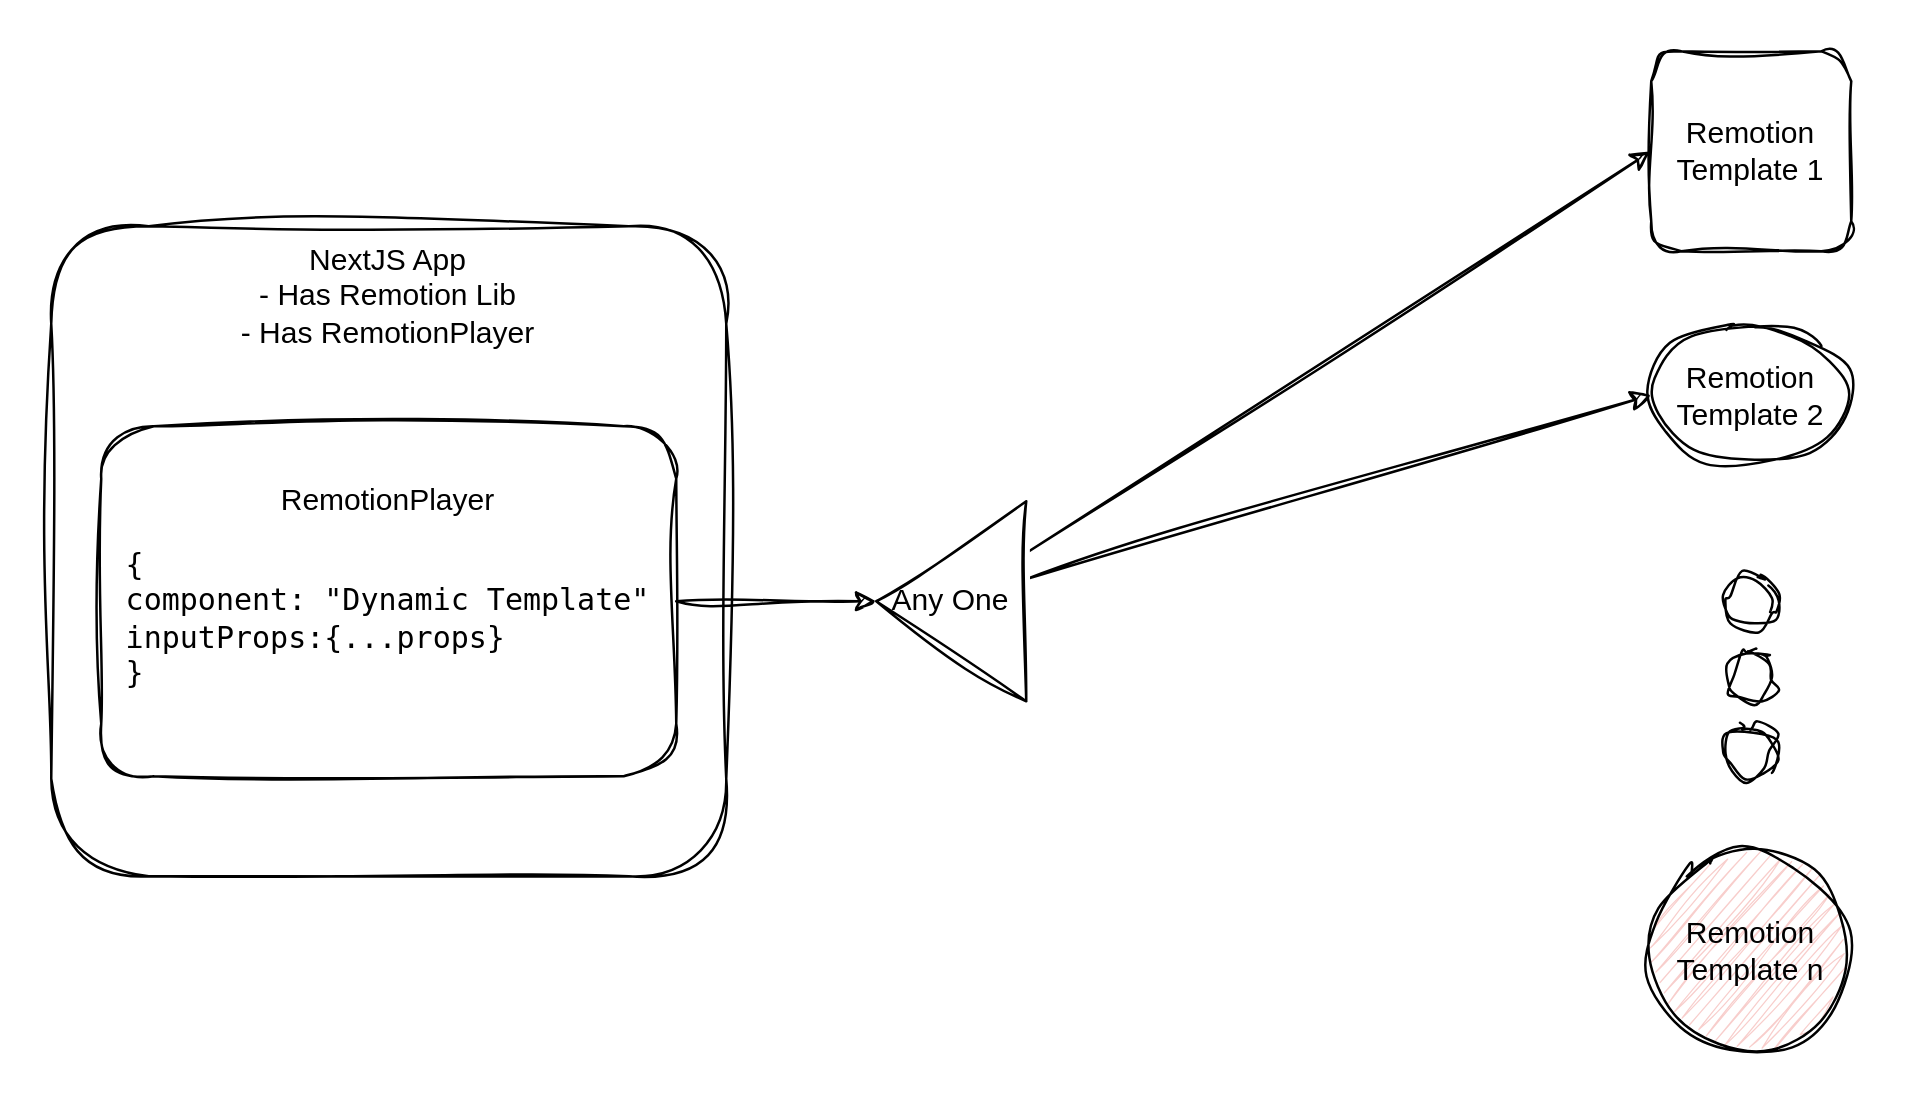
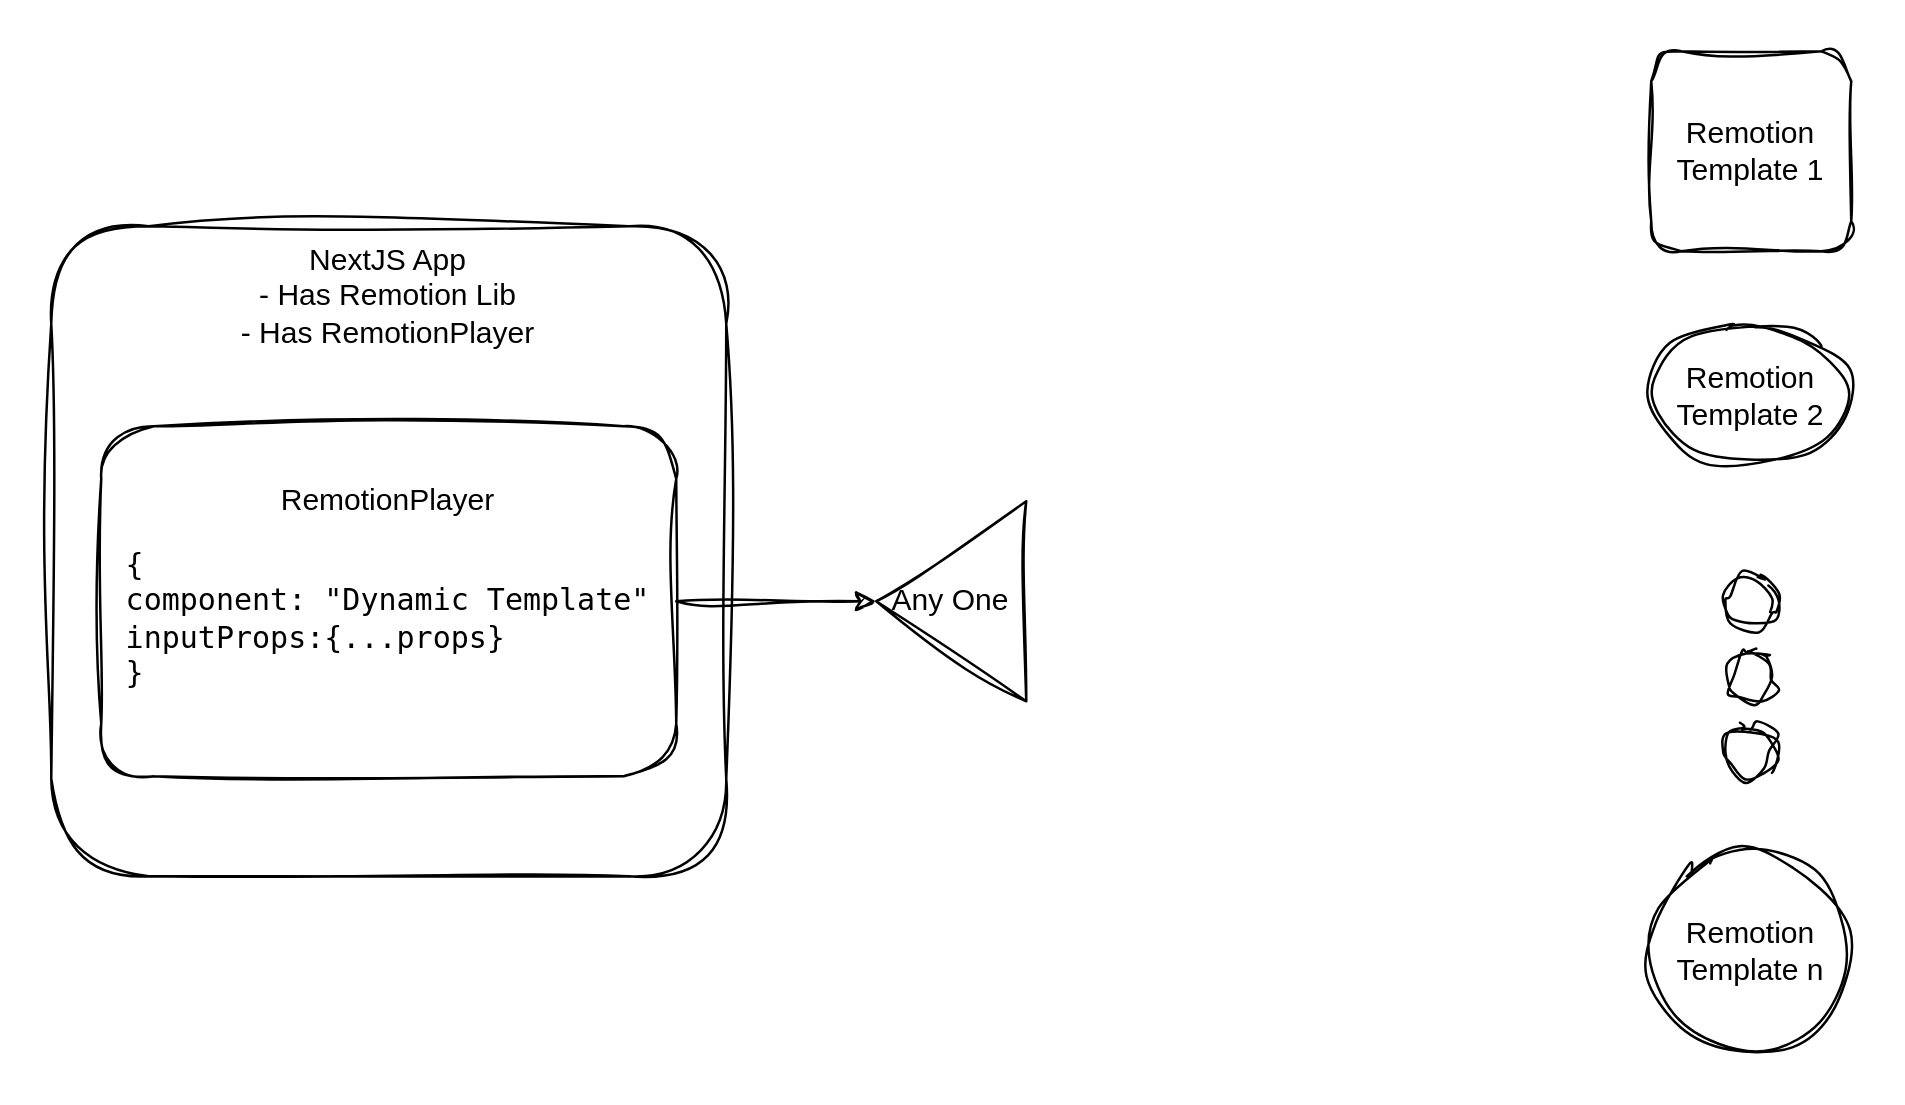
(1332, 356) -> none
(1332, 489) -> none
(1751, 951) -> (1751, 951)
